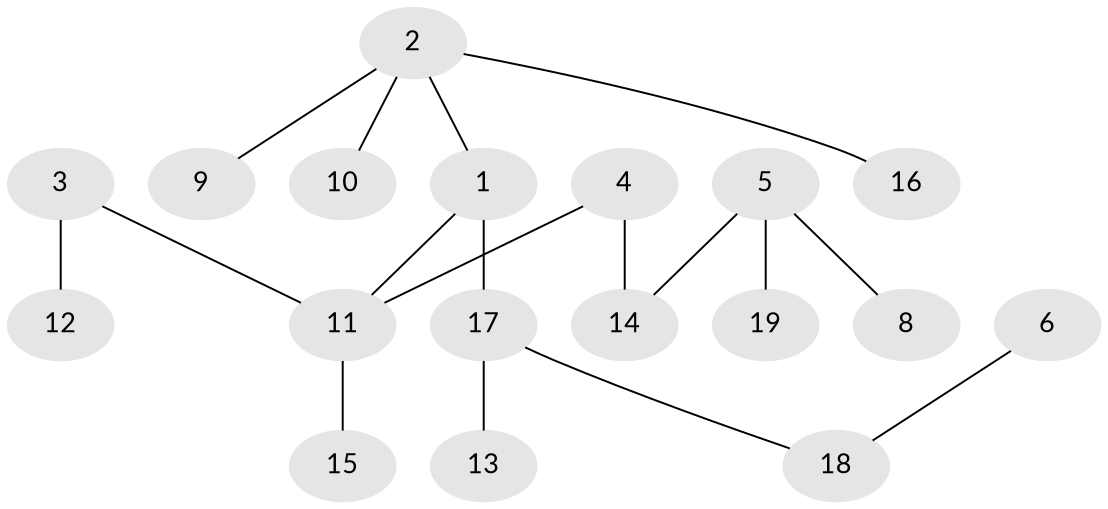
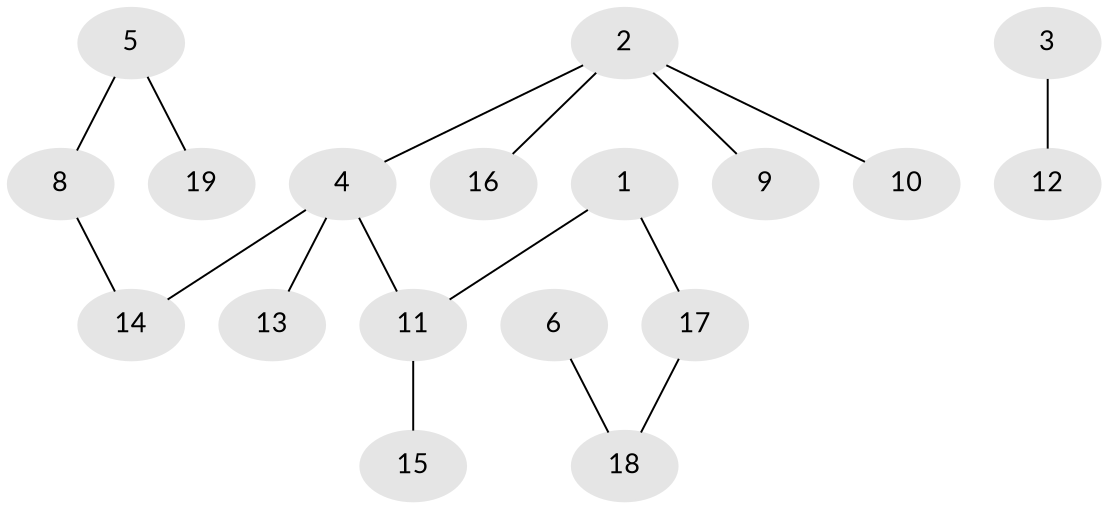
(449, 114) -> (484, 114)
(695, 254) -> (96, 255)
(202, 255) -> none
(484, 396) -> (307, 255)
